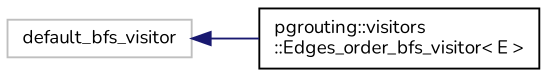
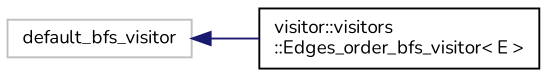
(399, 39) -> (399, 39)
